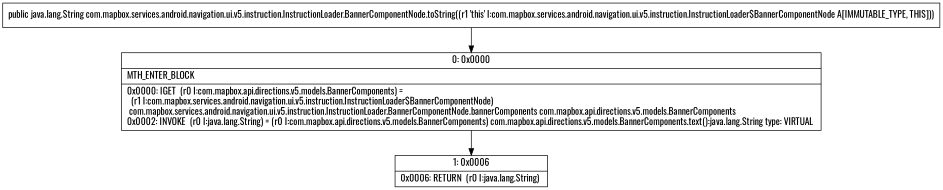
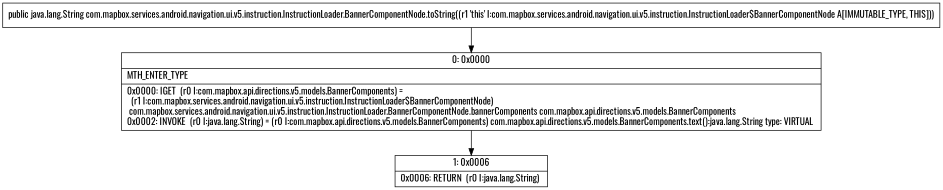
(161, 76) -> (158, 76)
